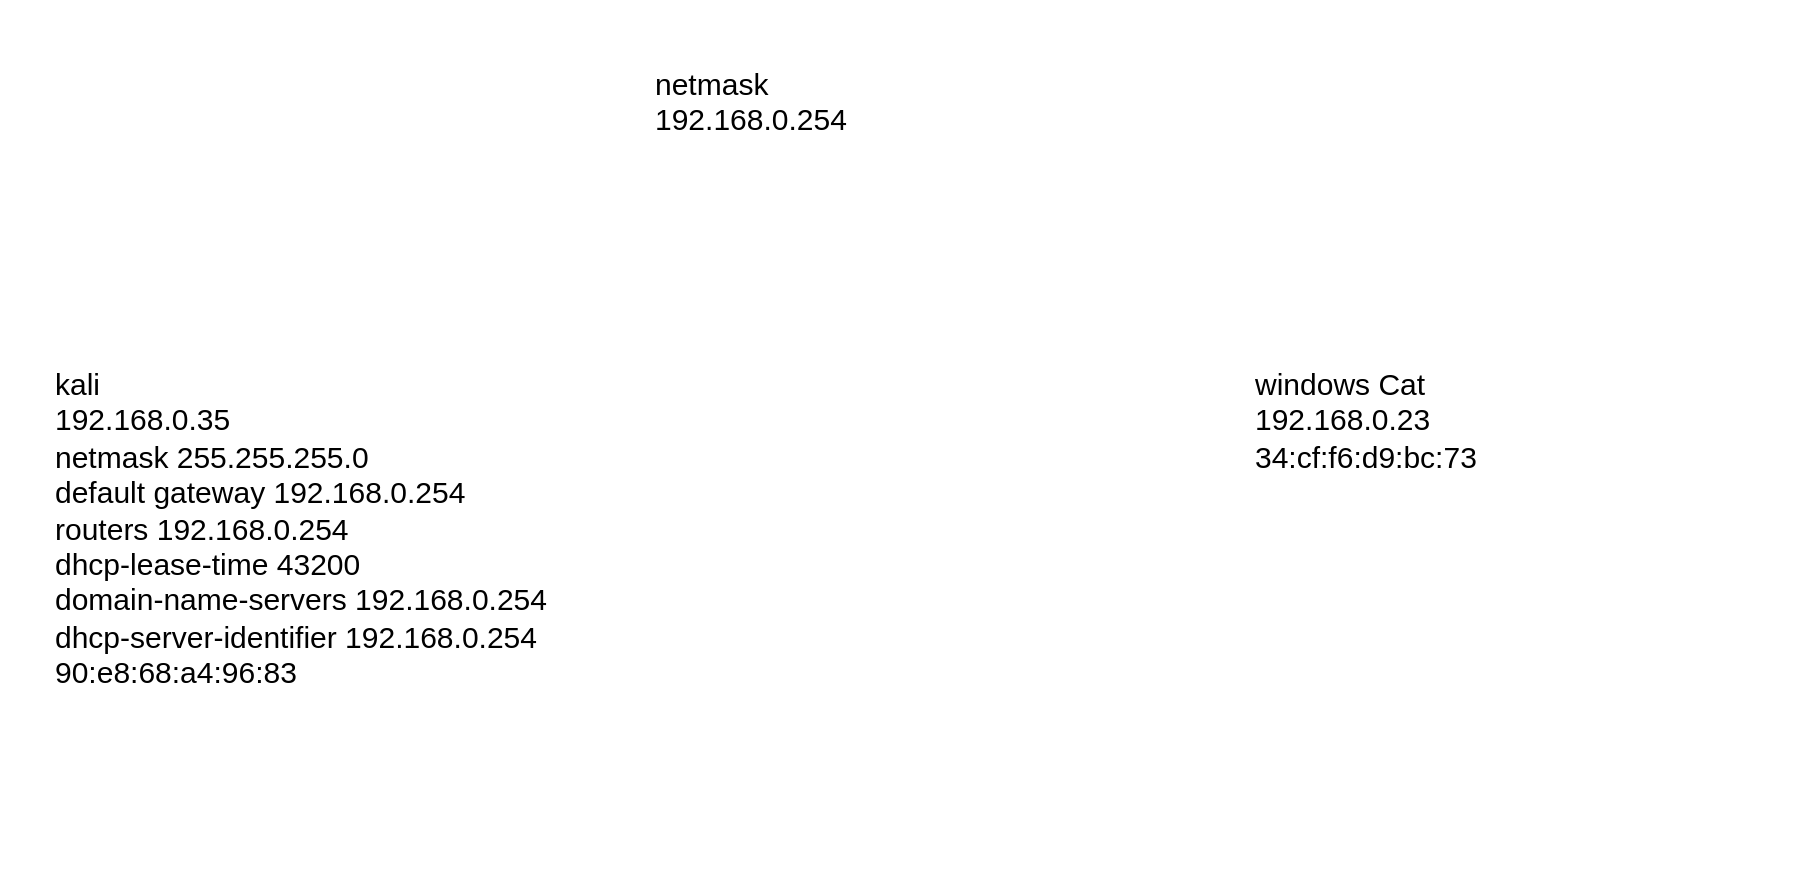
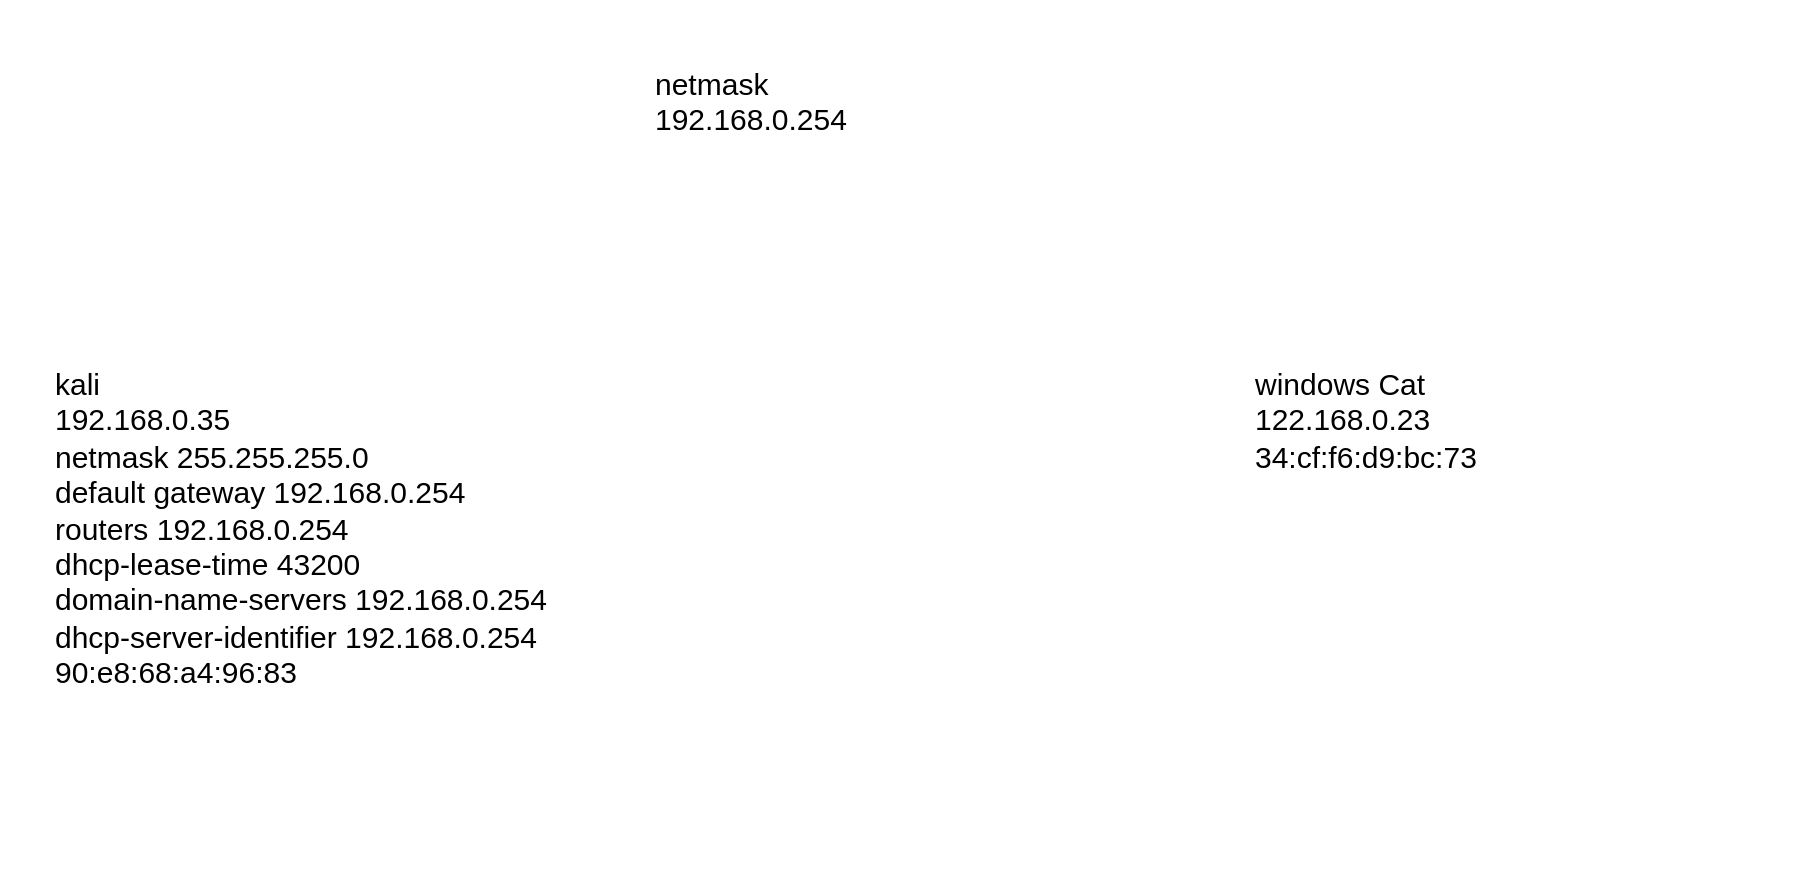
(1380, 423) -> (1380, 423)
